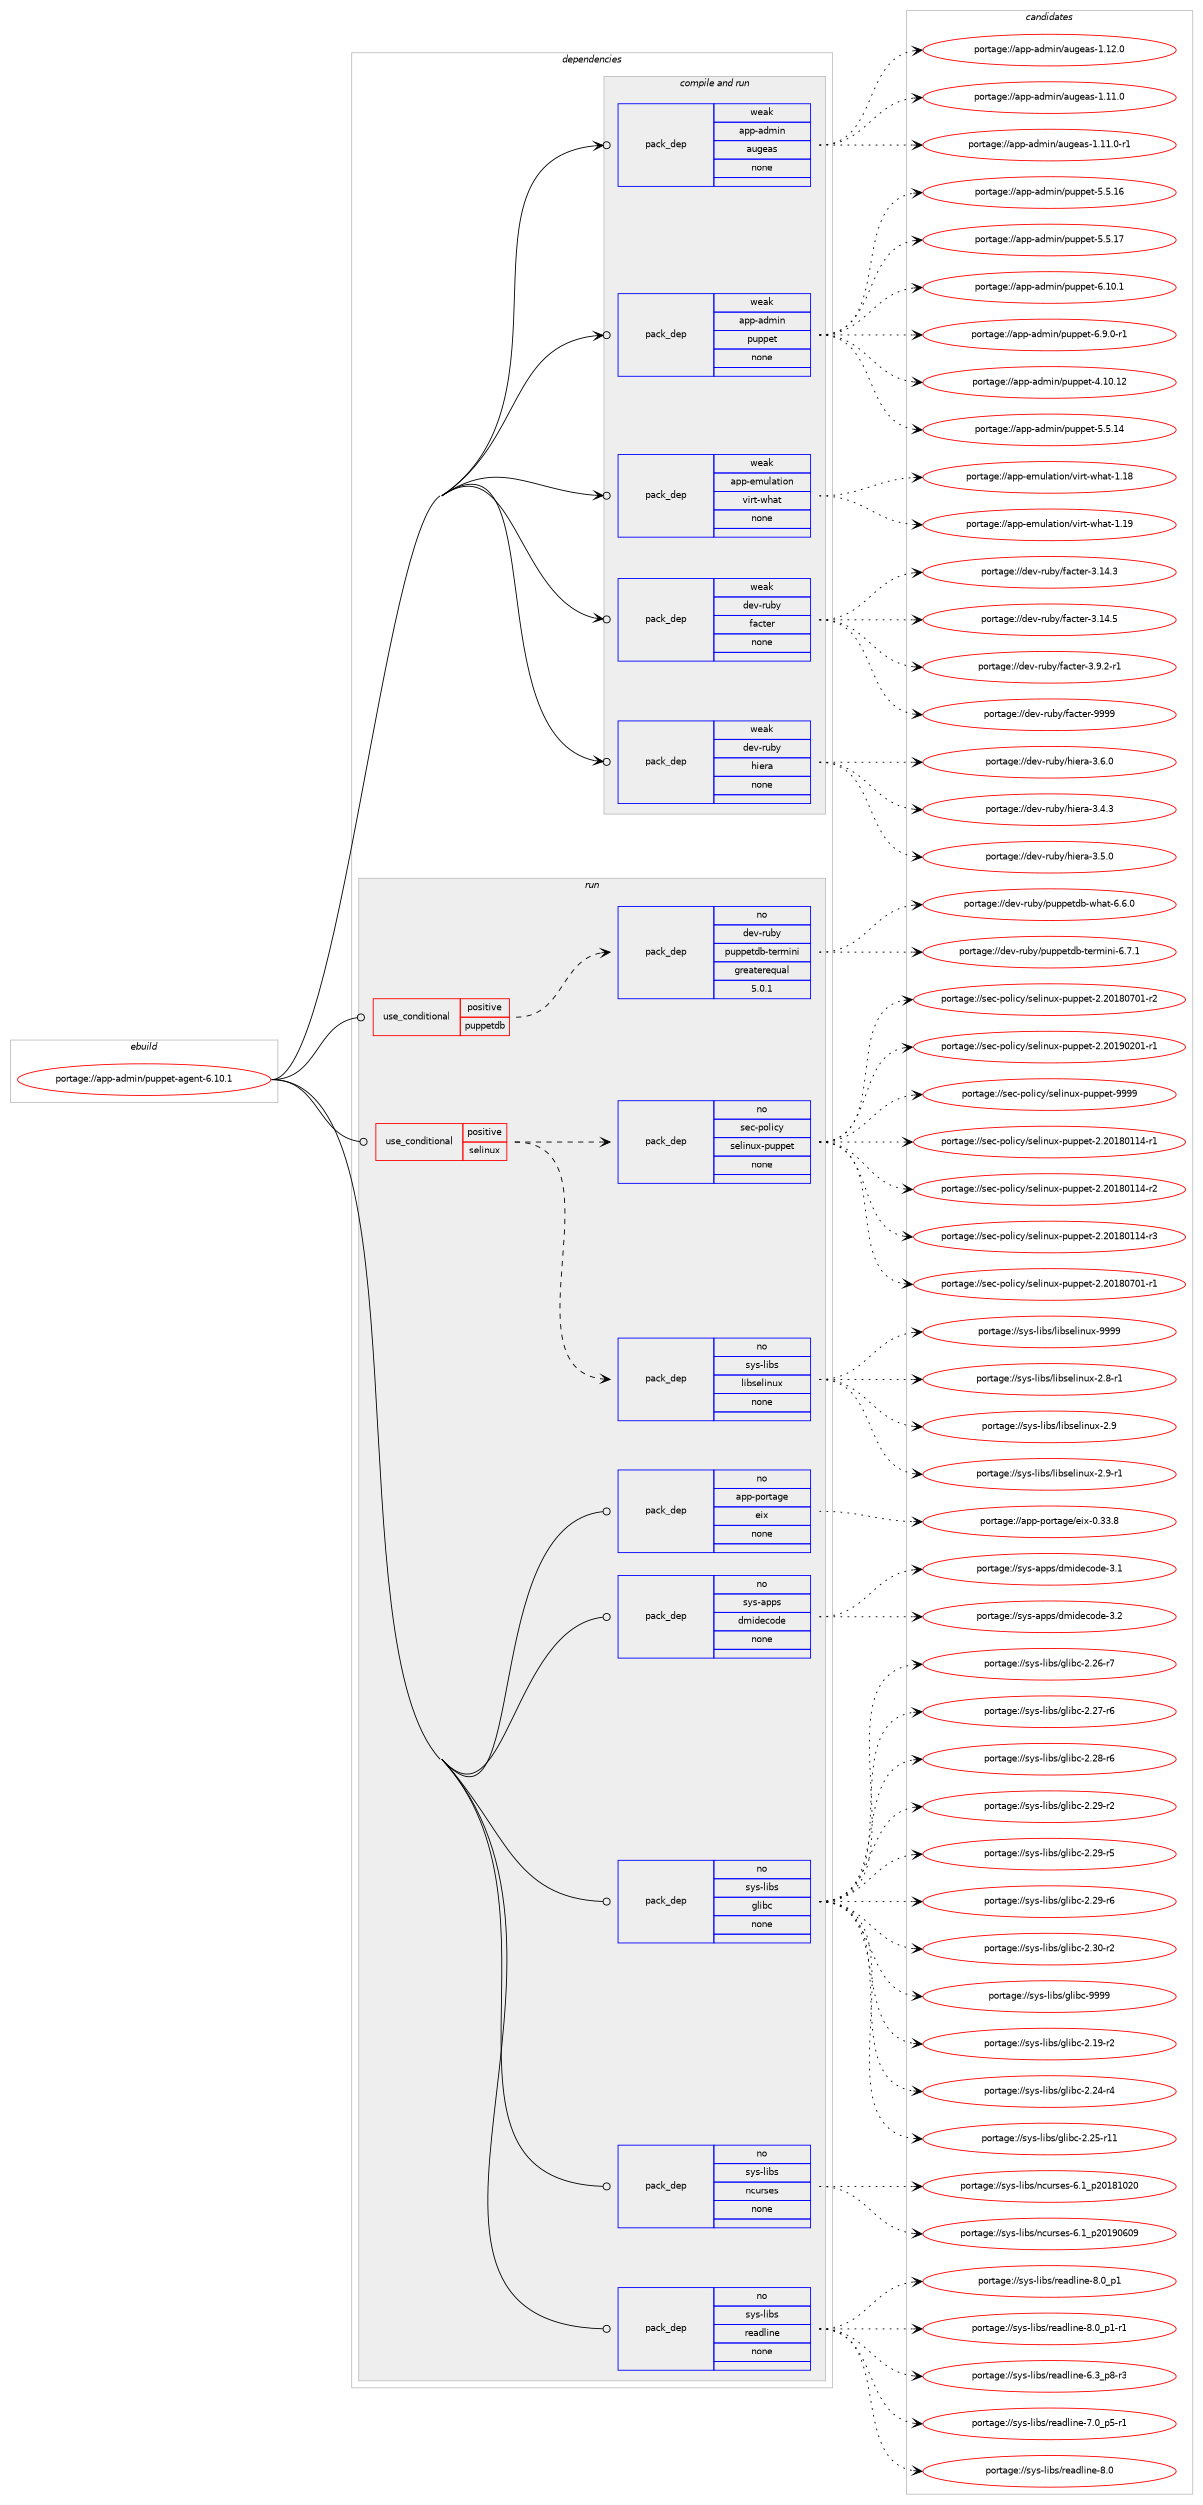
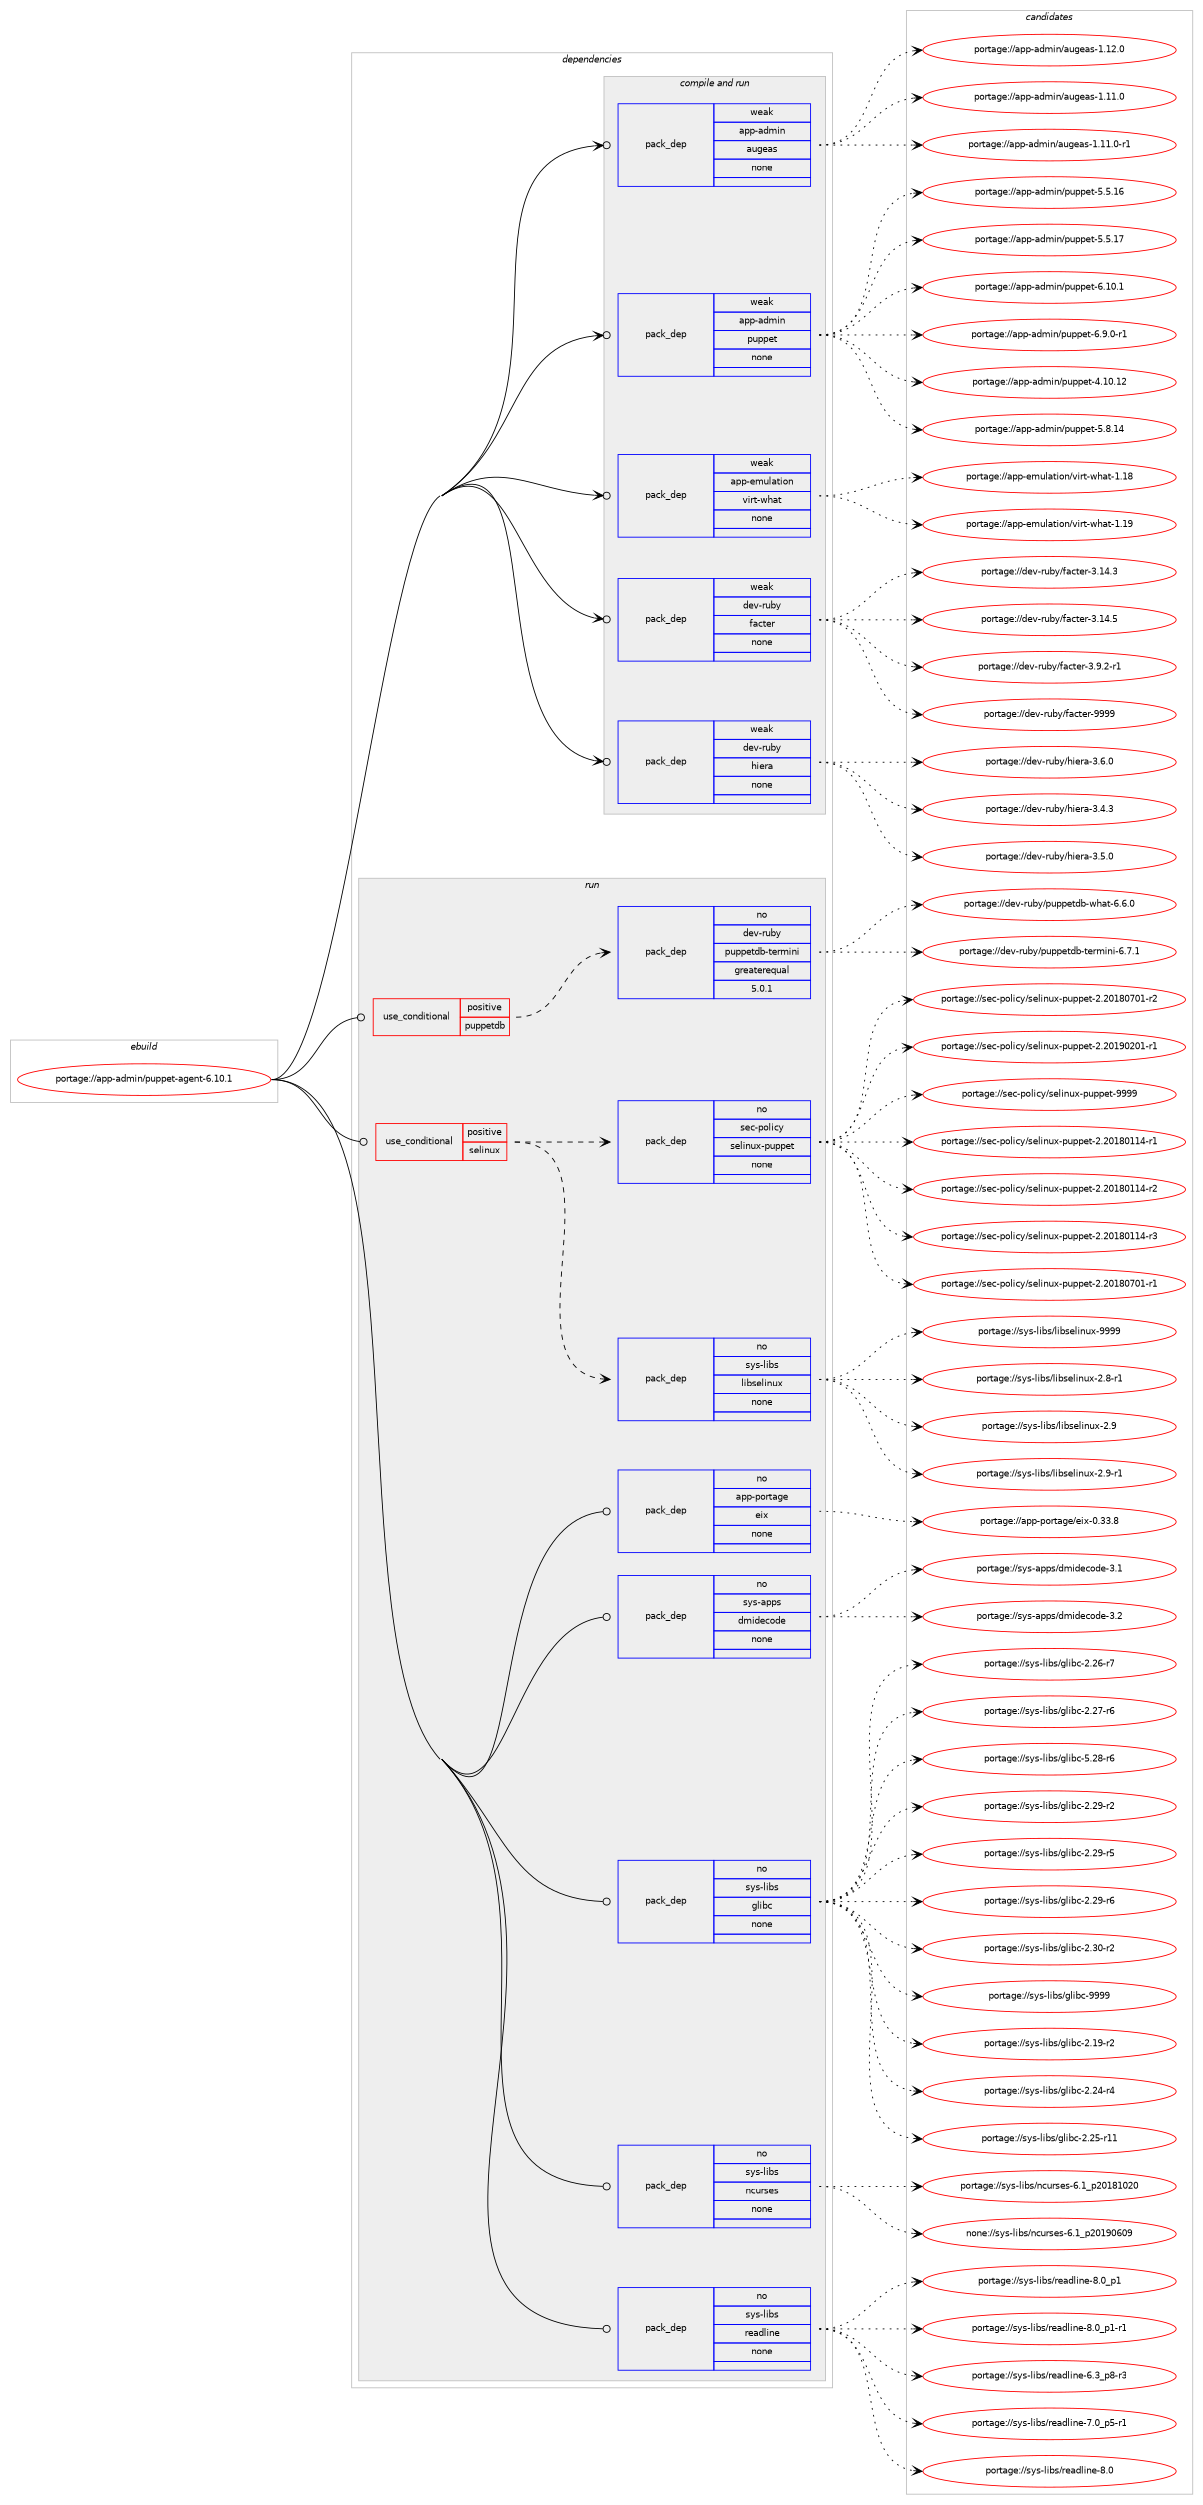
(1050, 430) -> (1050, 430)
(1050, 1759) -> (1050, 1759)
(1050, 2234) -> (1050, 2234)
